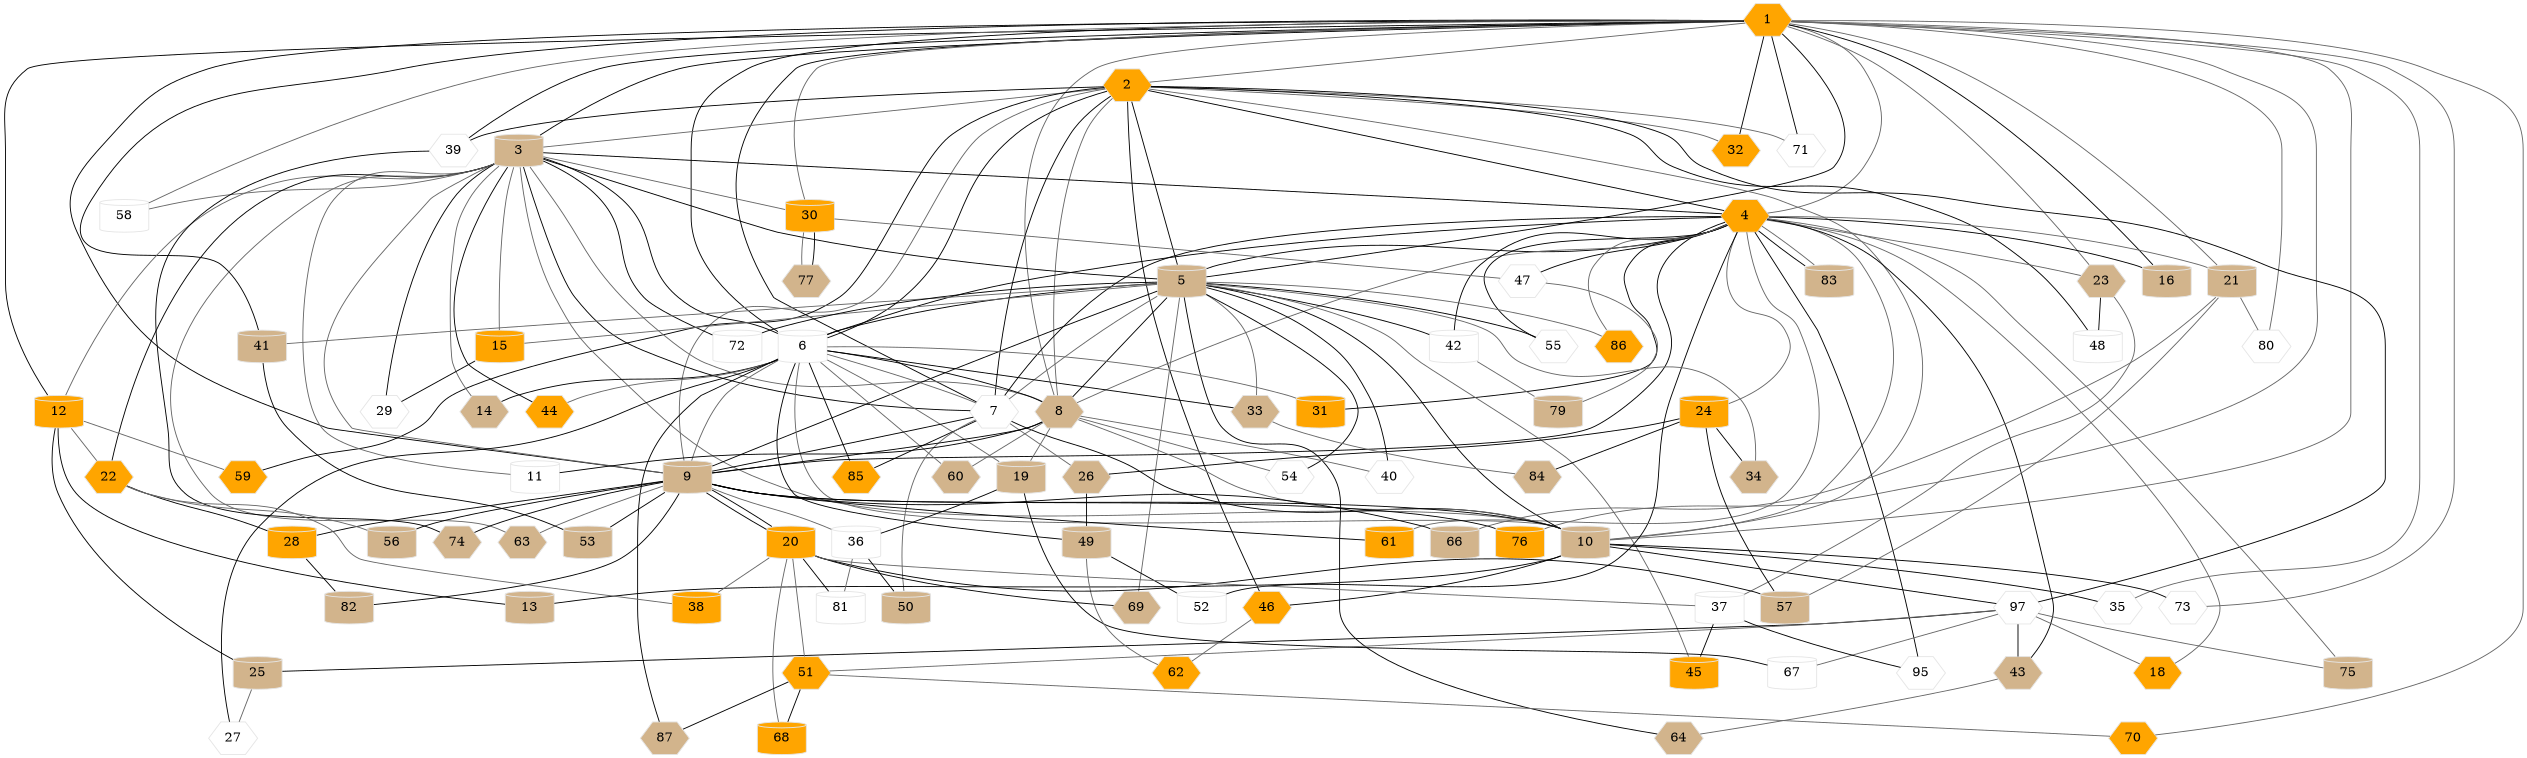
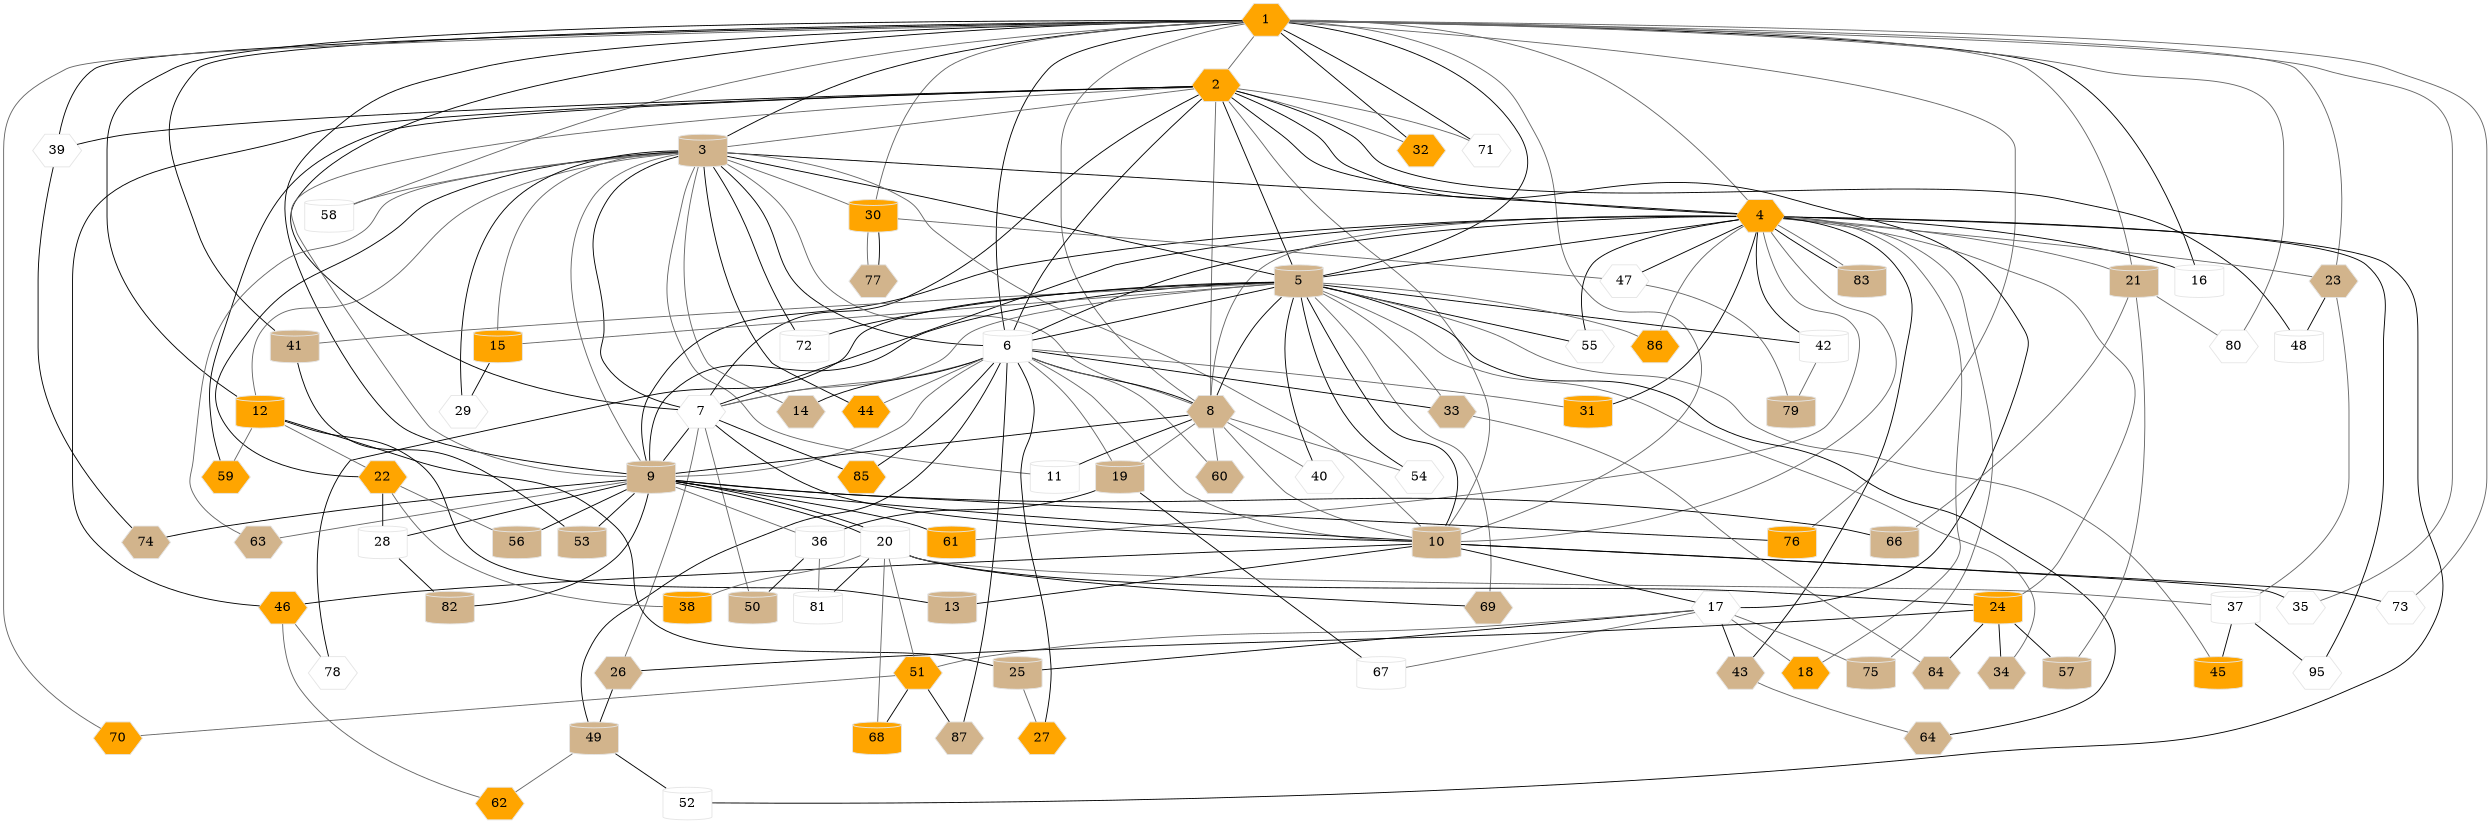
(2167, 281) -> (2199, 281)
(292, 542) -> (383, 542)
(791, 542) -> (885, 542)
(1288, 575) -> (1441, 588)
(2018, 608) -> (1716, 608)
none -> (333, 673)
(233, 738) -> (1042, 738)
